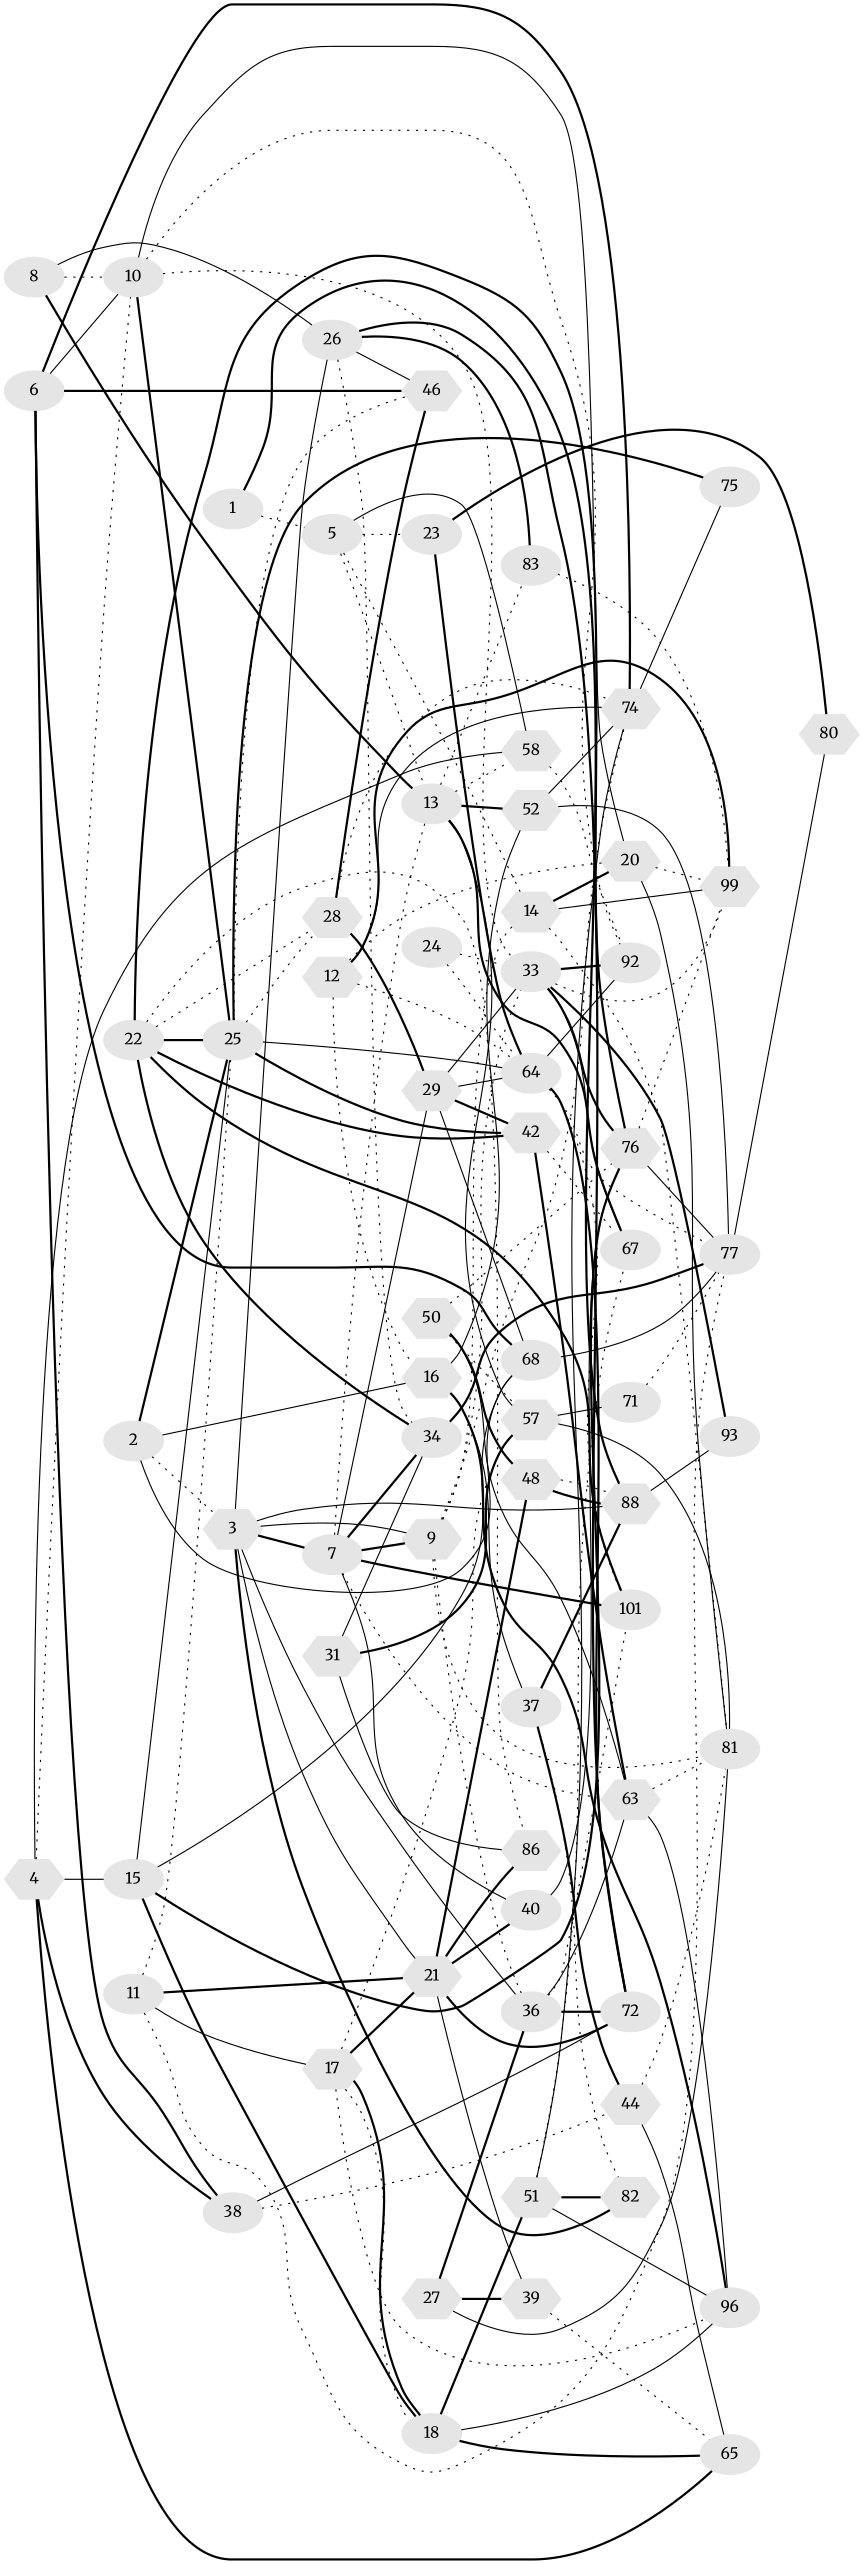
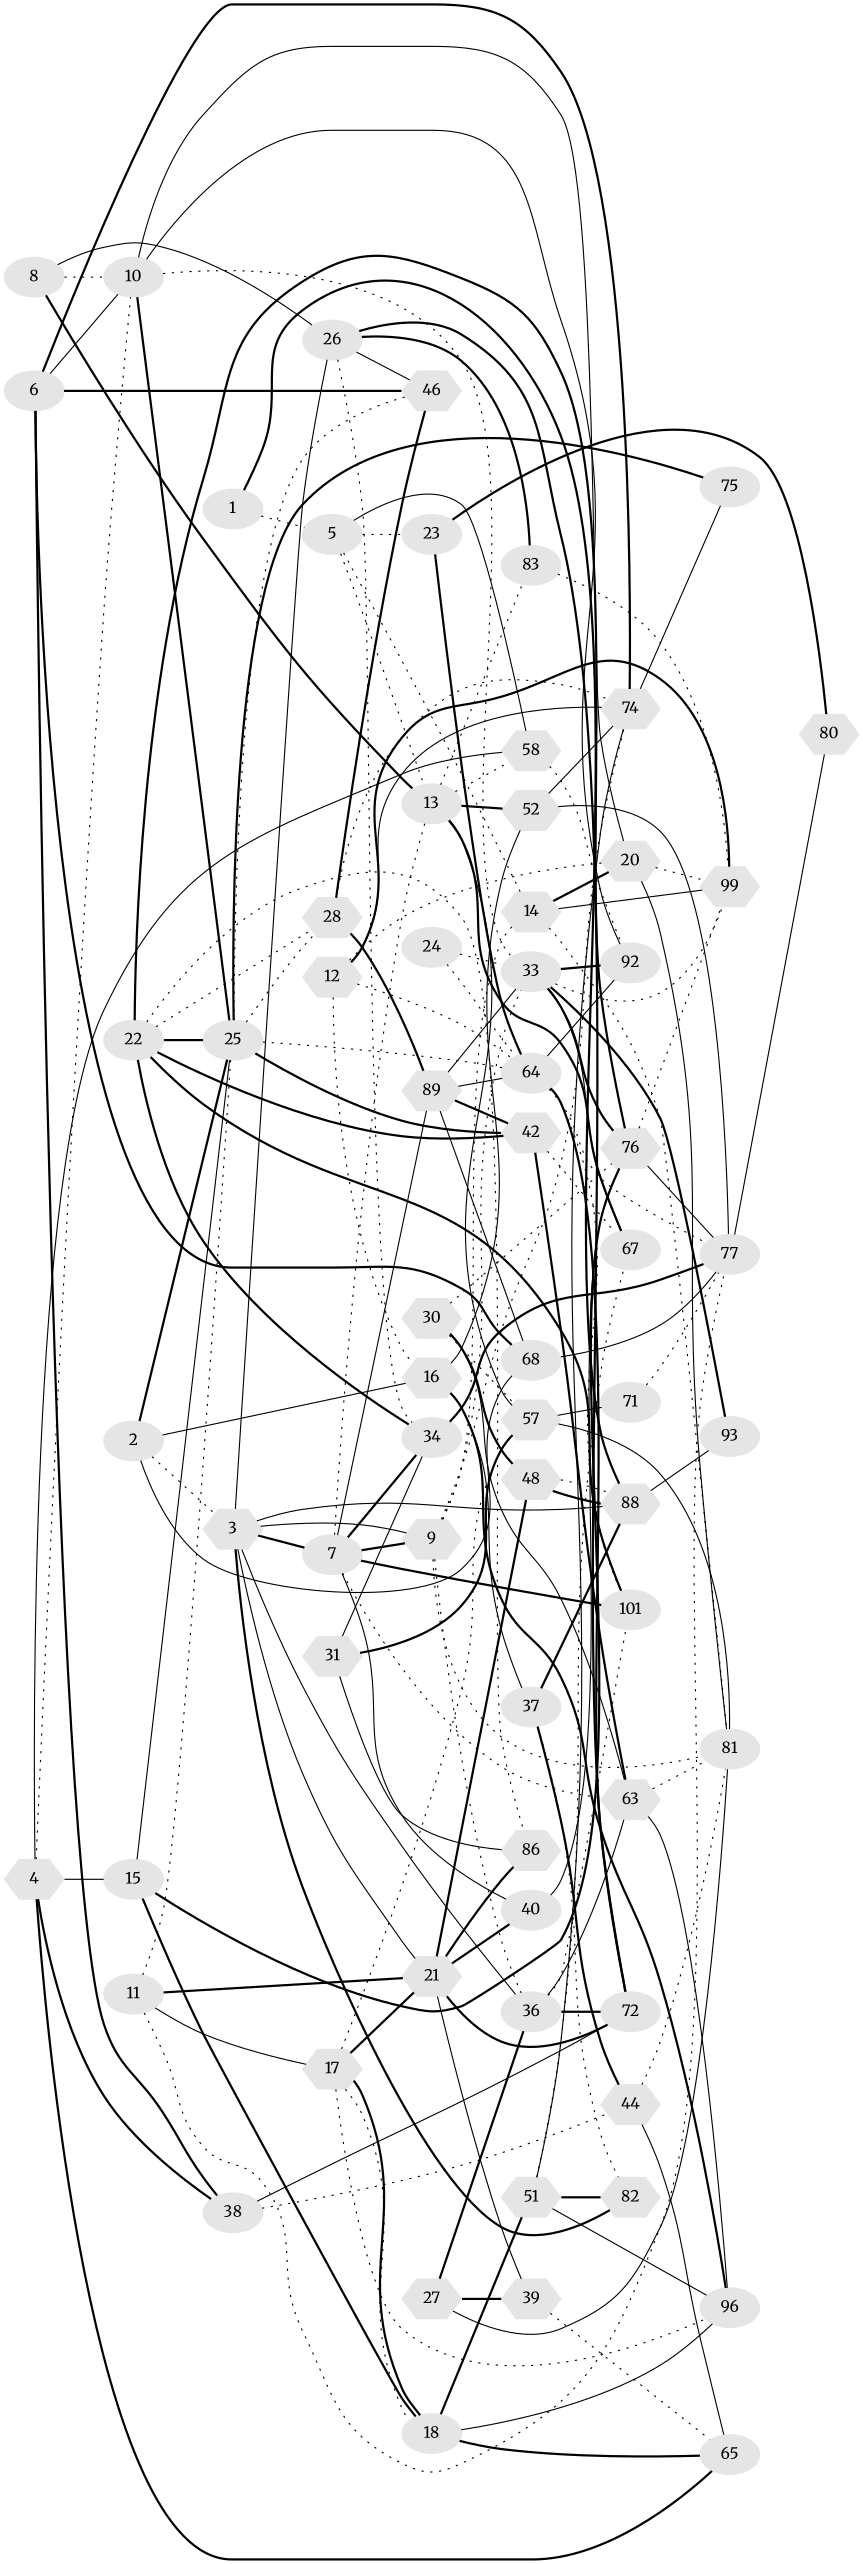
(567, 343) -> (567, 343)
(389, 1053) -> (389, 1053)
(432, 1091) -> (432, 1091)
(432, 1318) -> (432, 1318)
(398, 1681) -> none
